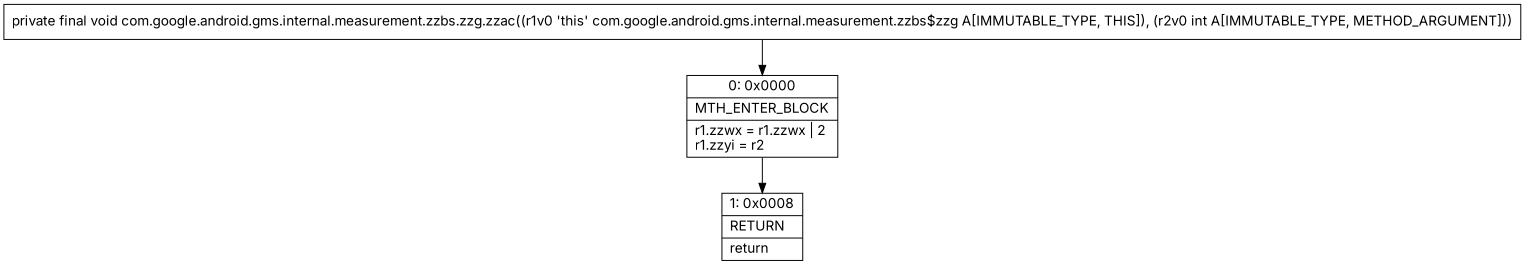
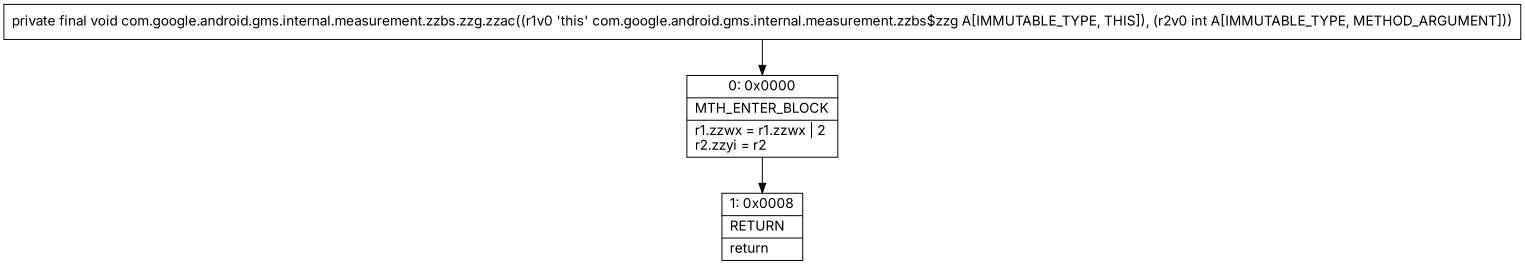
(730, 146) -> (731, 146)
